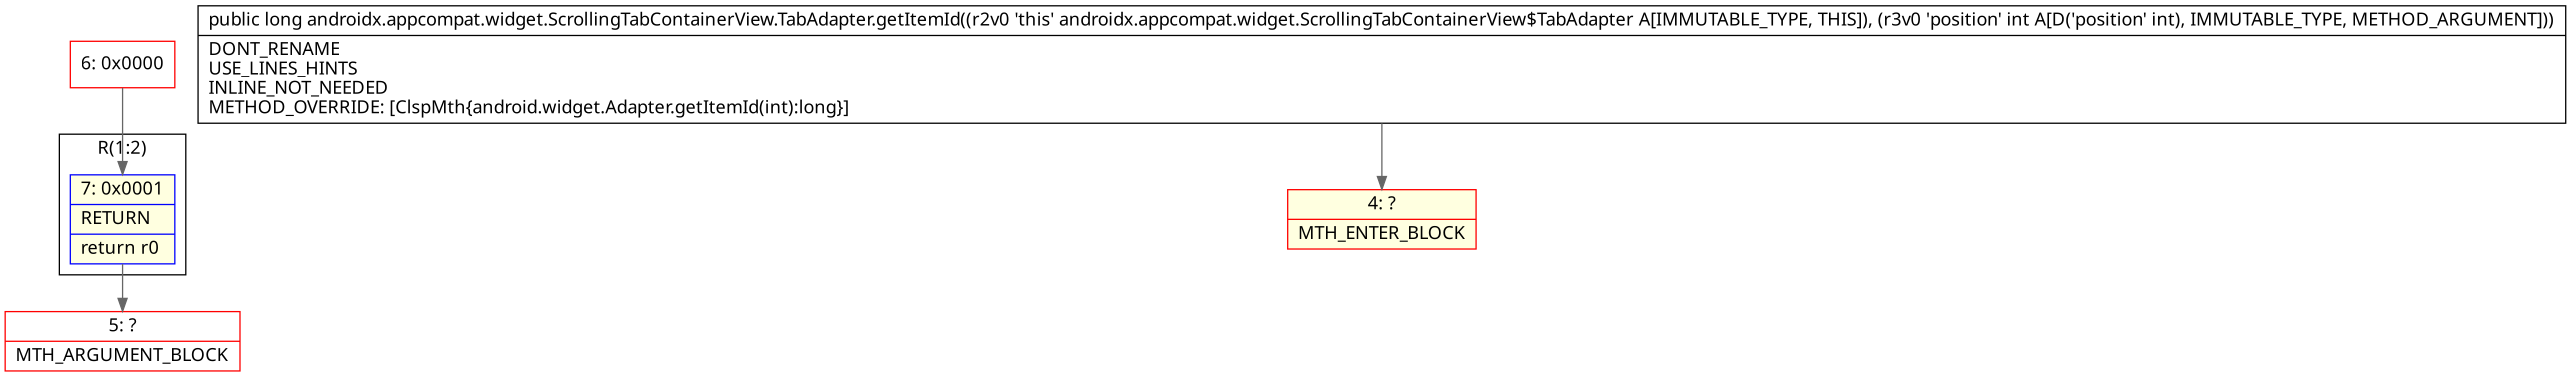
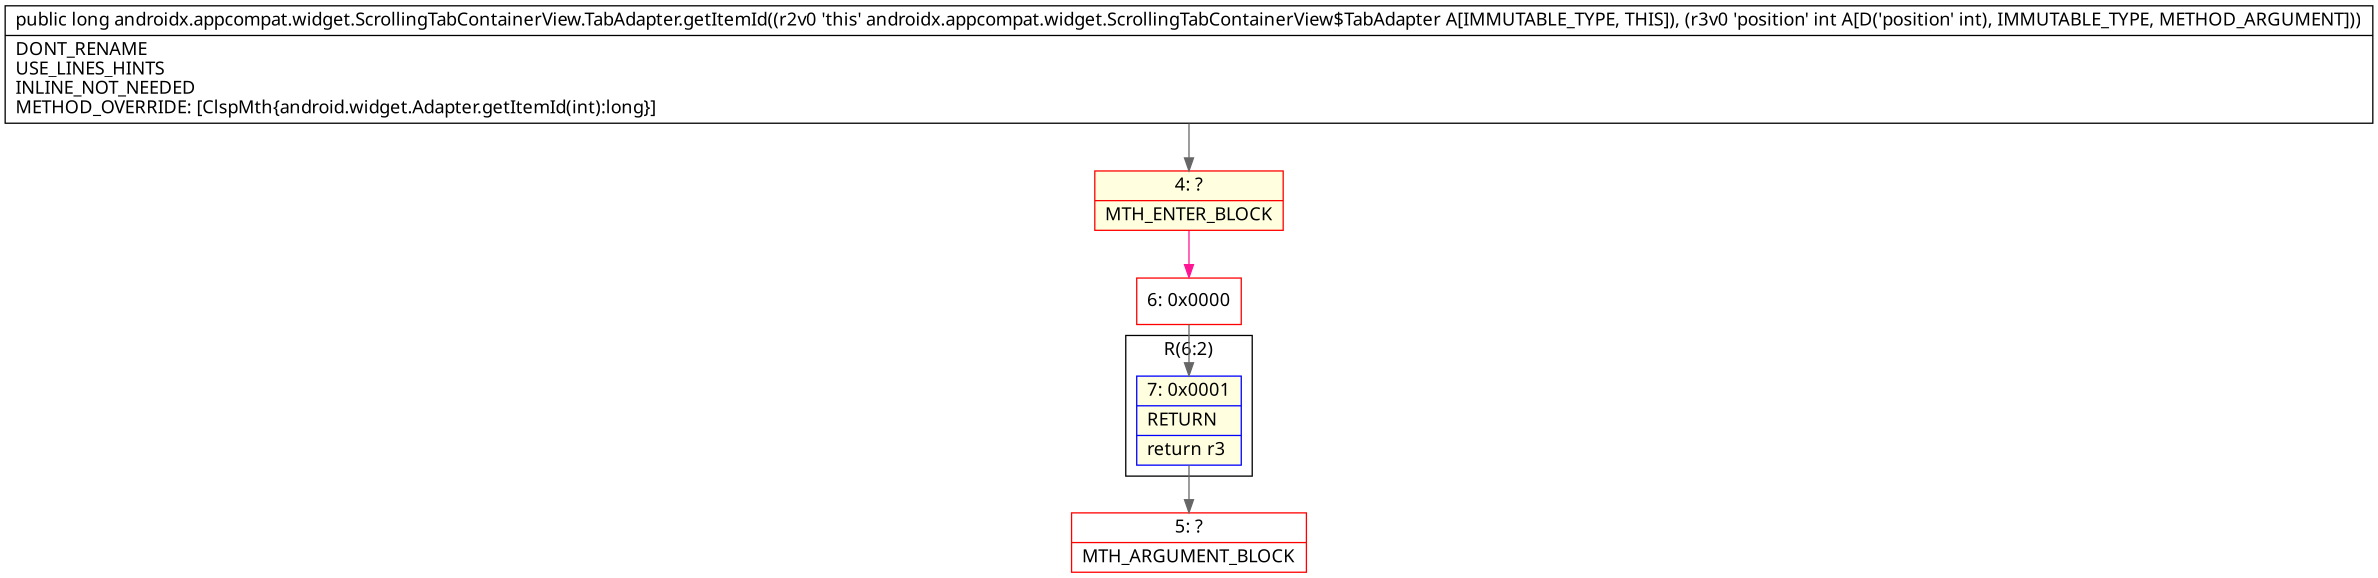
(123, 149) -> (1189, 350)
(120, 248) -> (1186, 450)
none -> (1189, 248)
